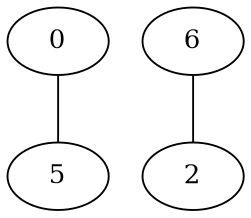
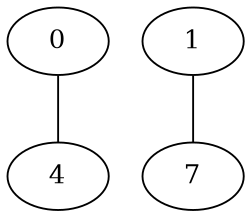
(193, 41) -> (193, 41)
(58, 176) -> (58, 176)
(193, 176) -> (193, 176)
